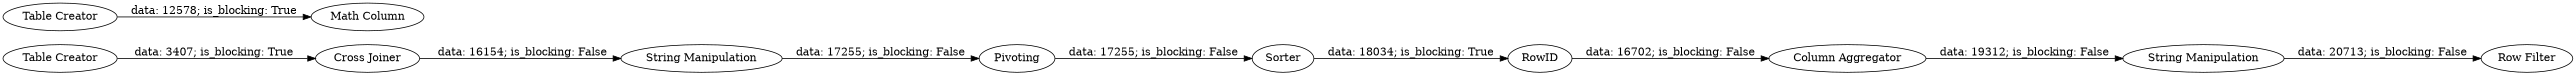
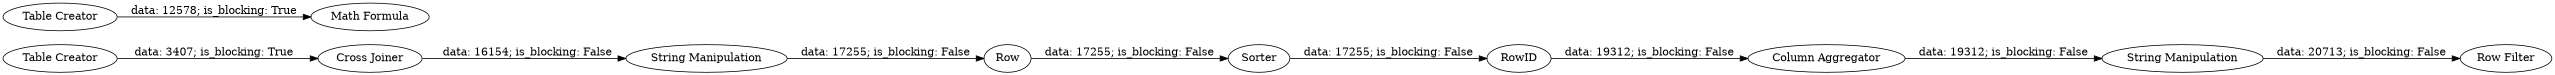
(368, 17) -> (370, 17)
(1411, 53) -> (1388, 53)
(1670, 53) -> (1649, 53)
(1017, 58) -> (1008, 58)
